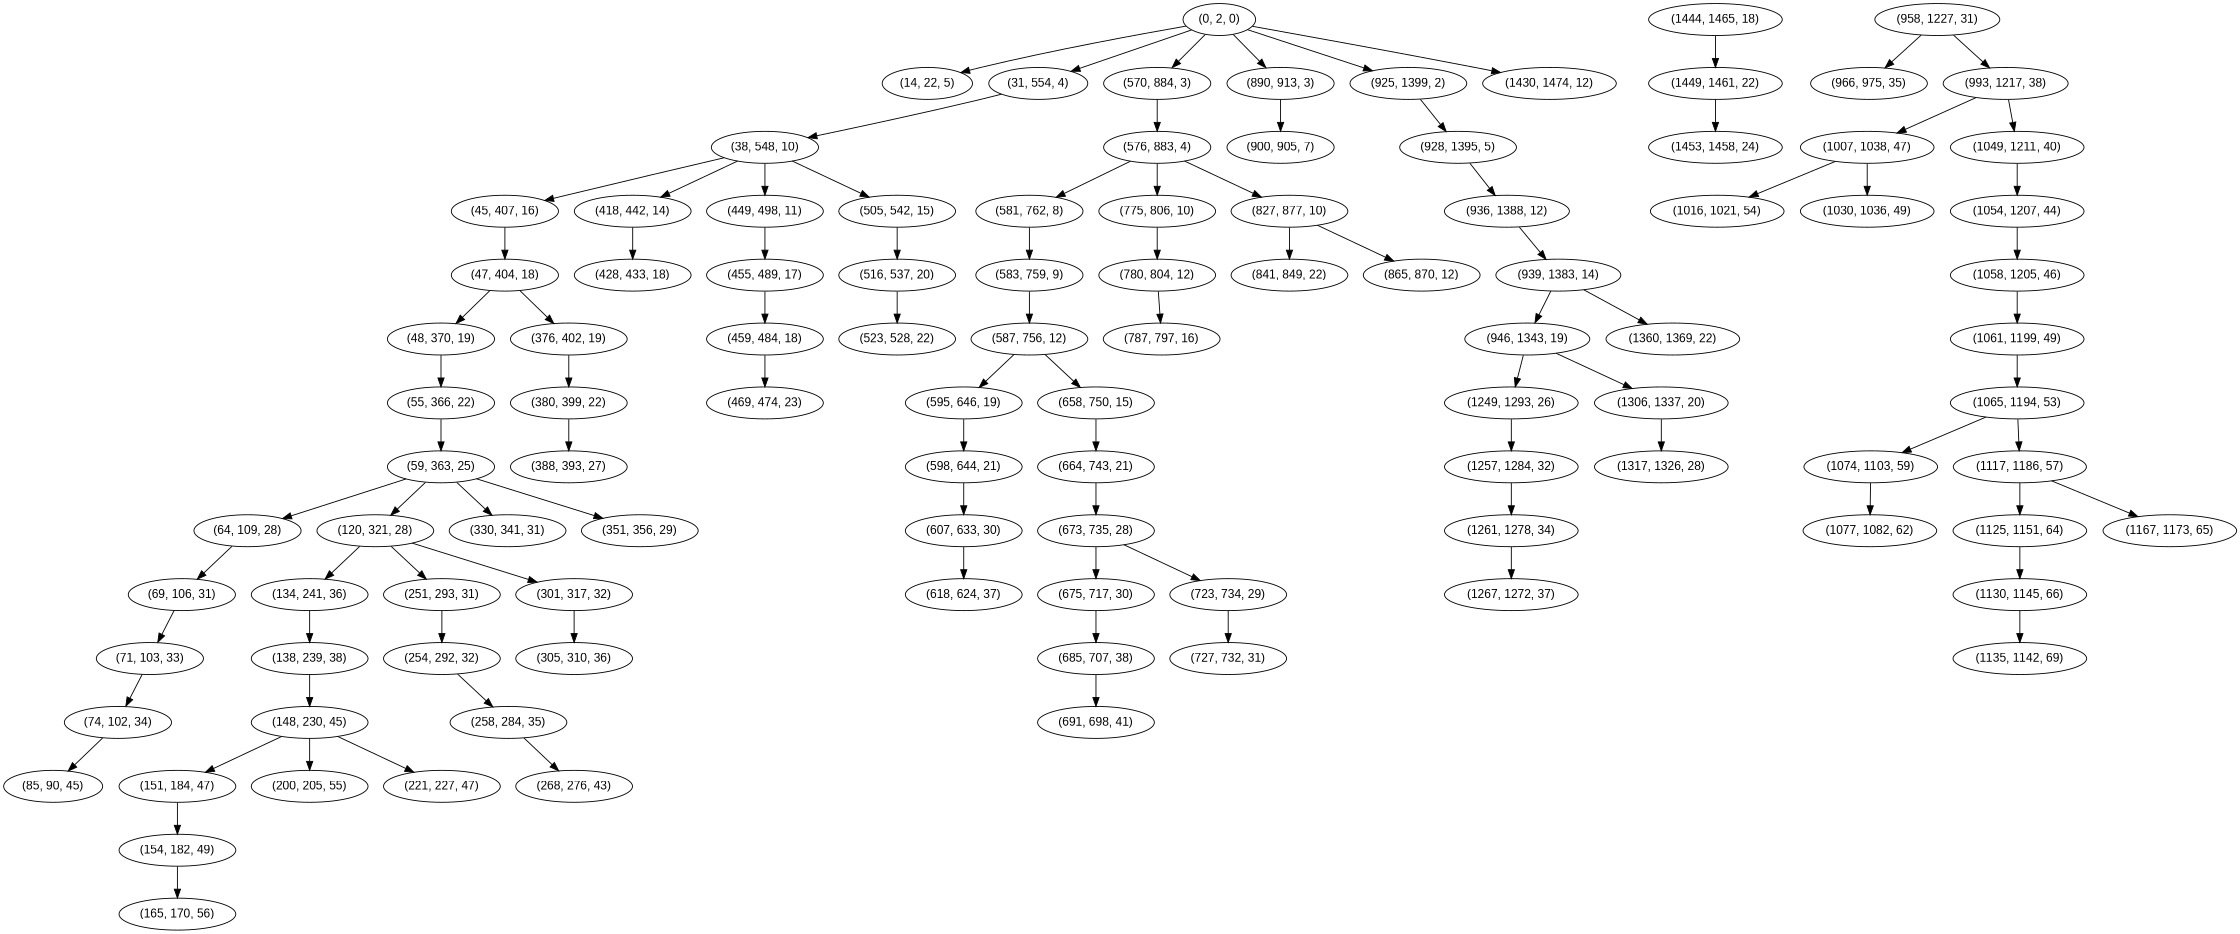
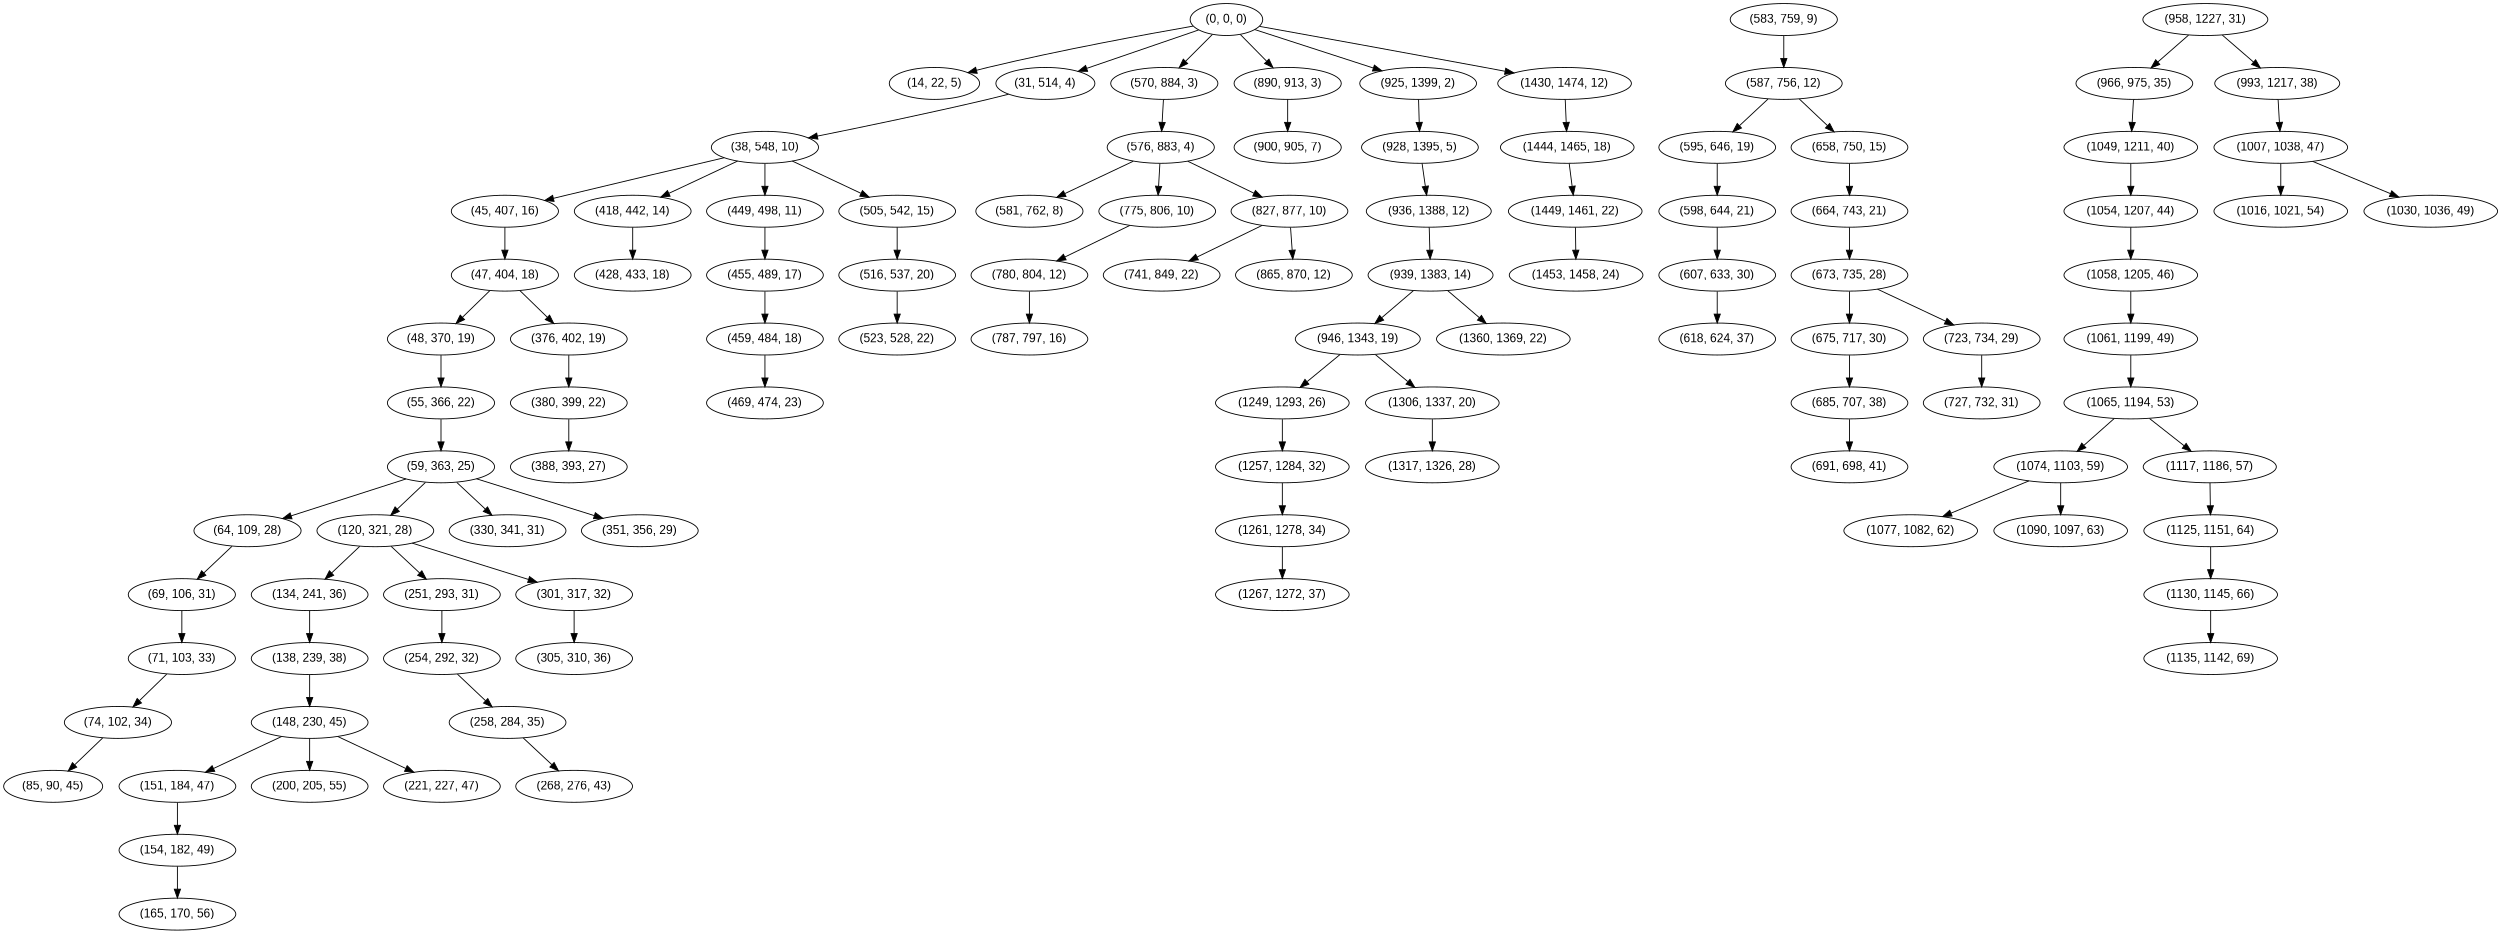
(1219, 20) -> (1226, 20)
(1038, 83) -> (1045, 83)
none -> (1566, 111)
(2011, 111) -> (2133, 111)
(1029, 239) -> none
(1289, 275) -> (1162, 275)
none -> (2061, 531)
(2170, 531) -> none
